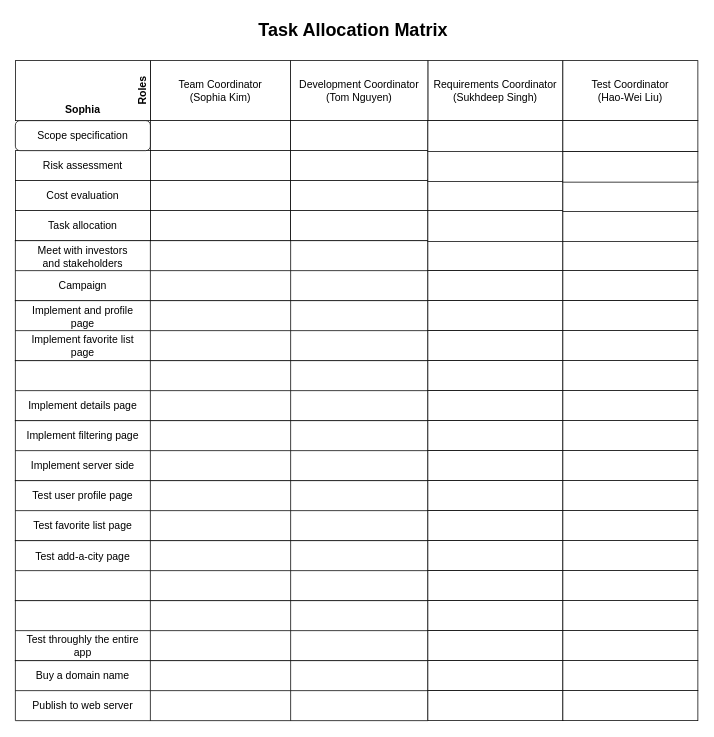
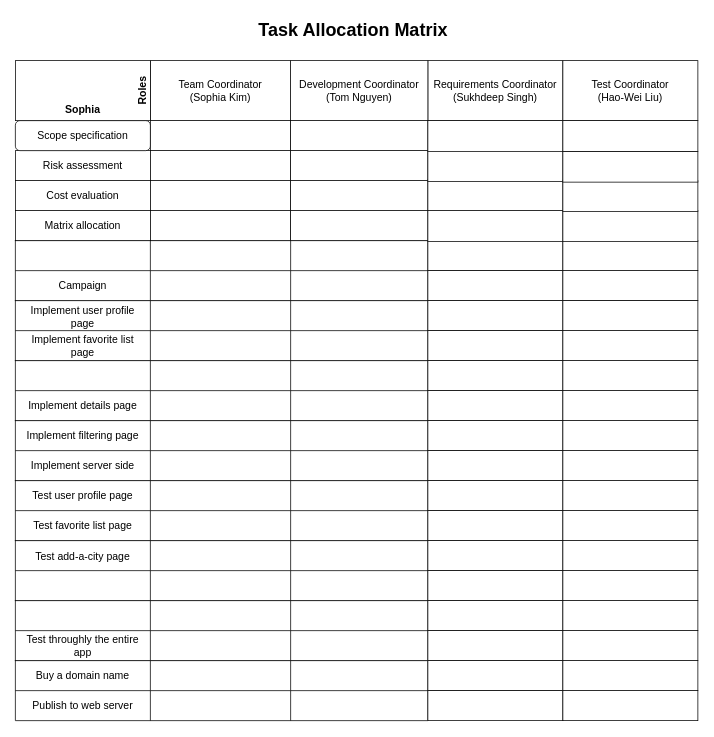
(83, 225) -> (83, 225)
(83, 256) -> none
(83, 316) -> (83, 316)
